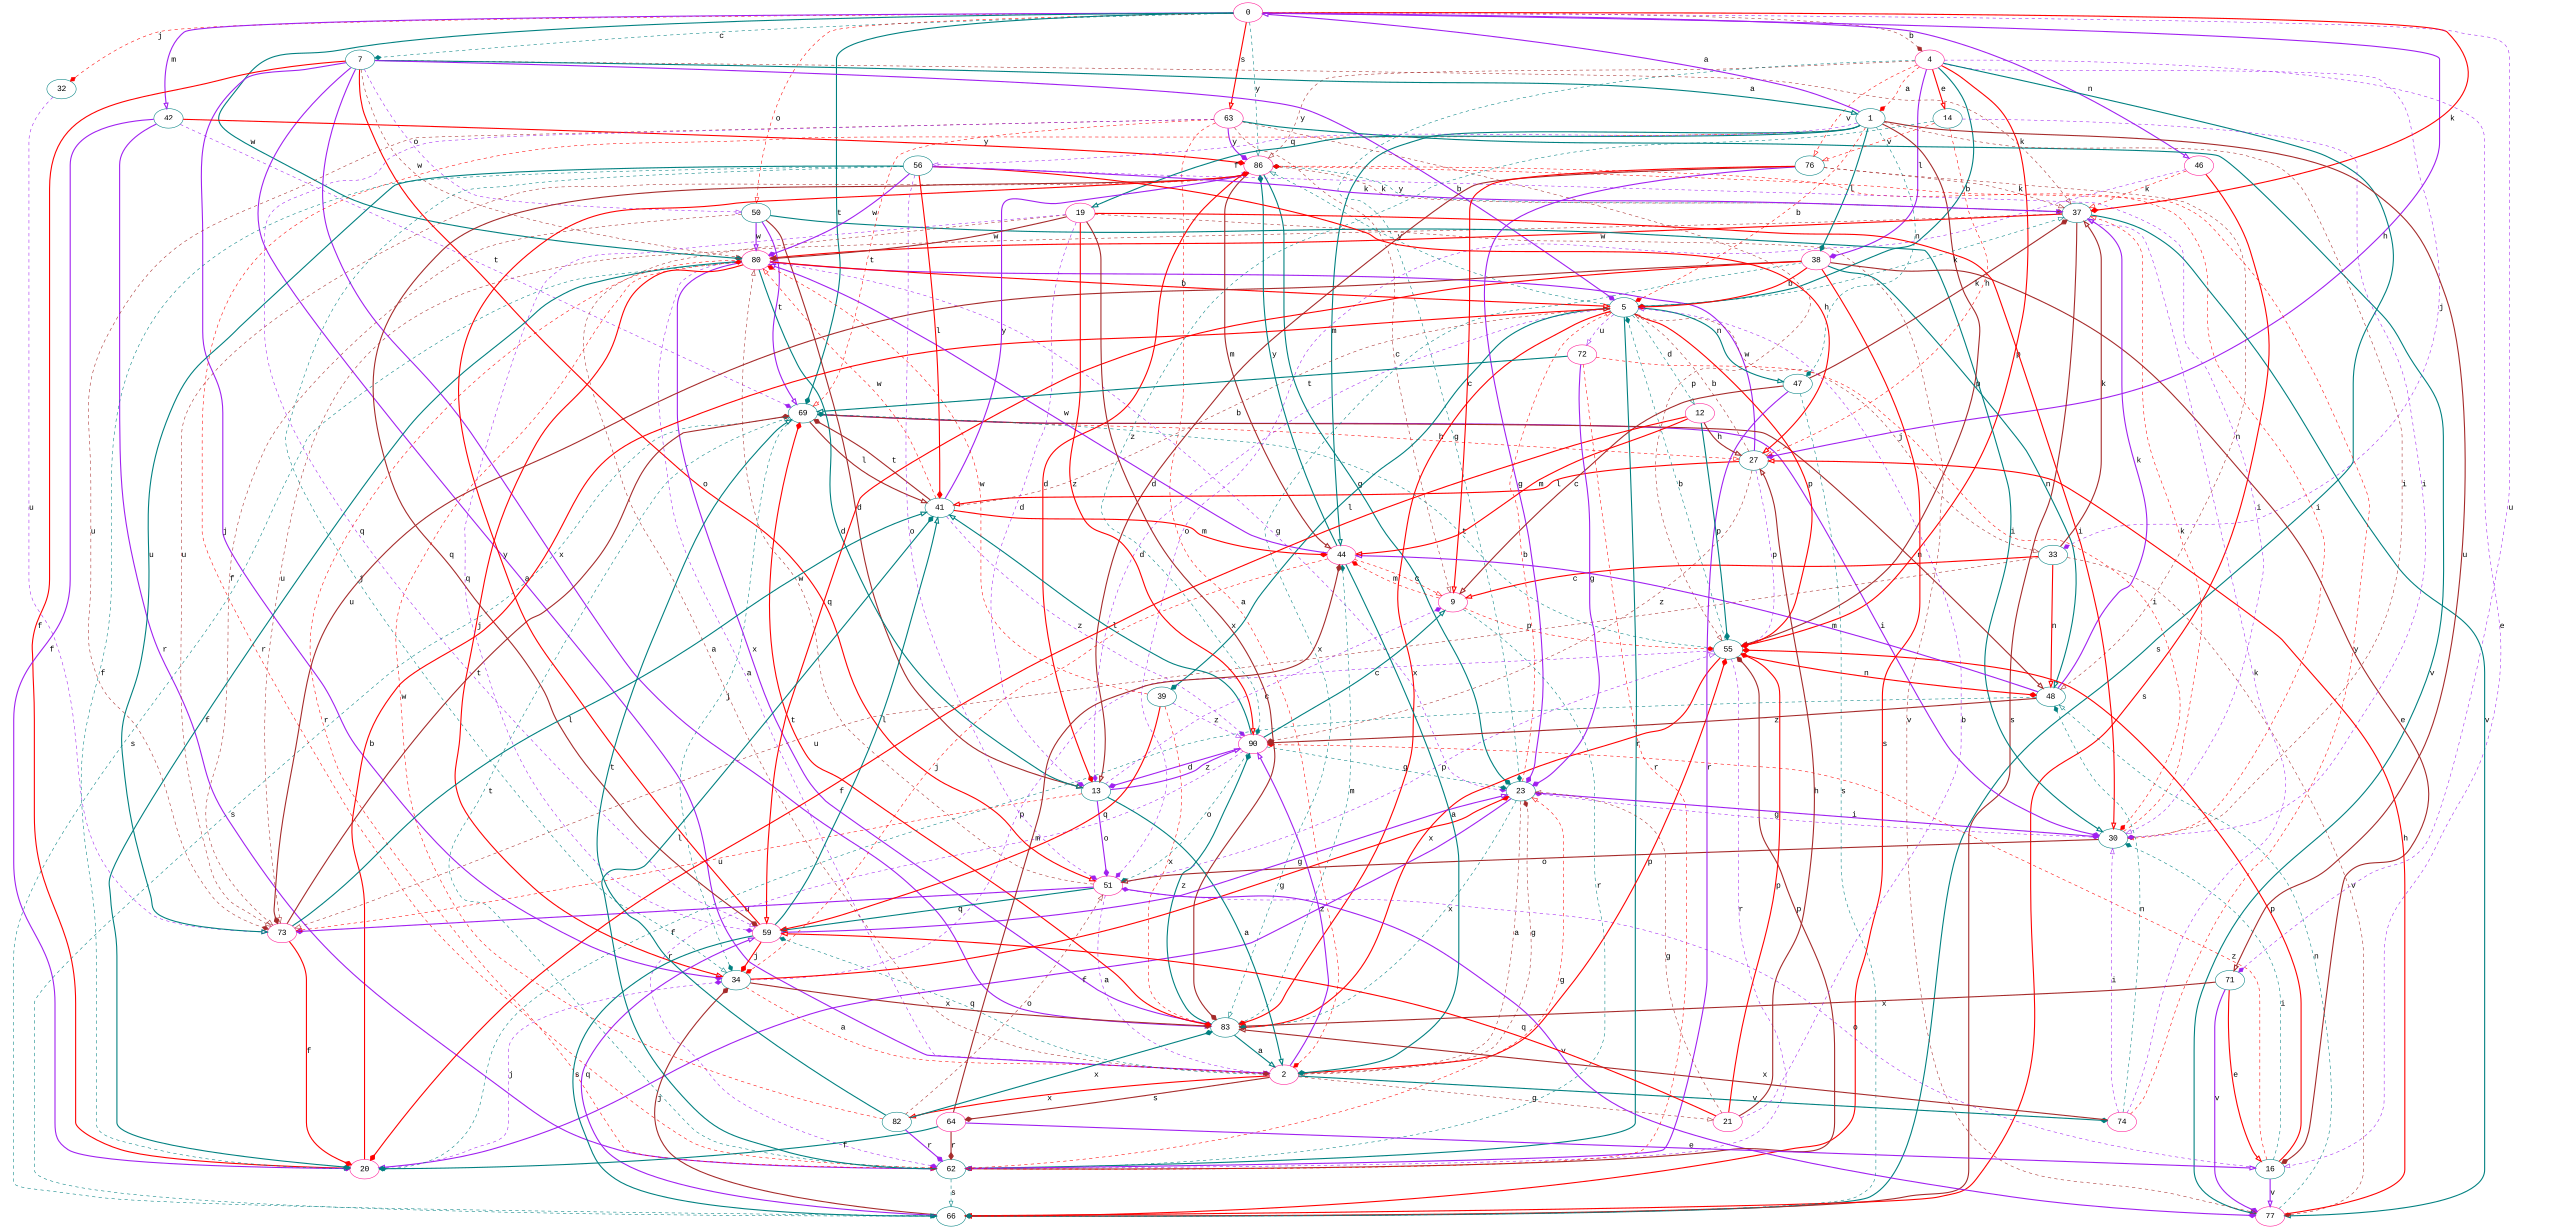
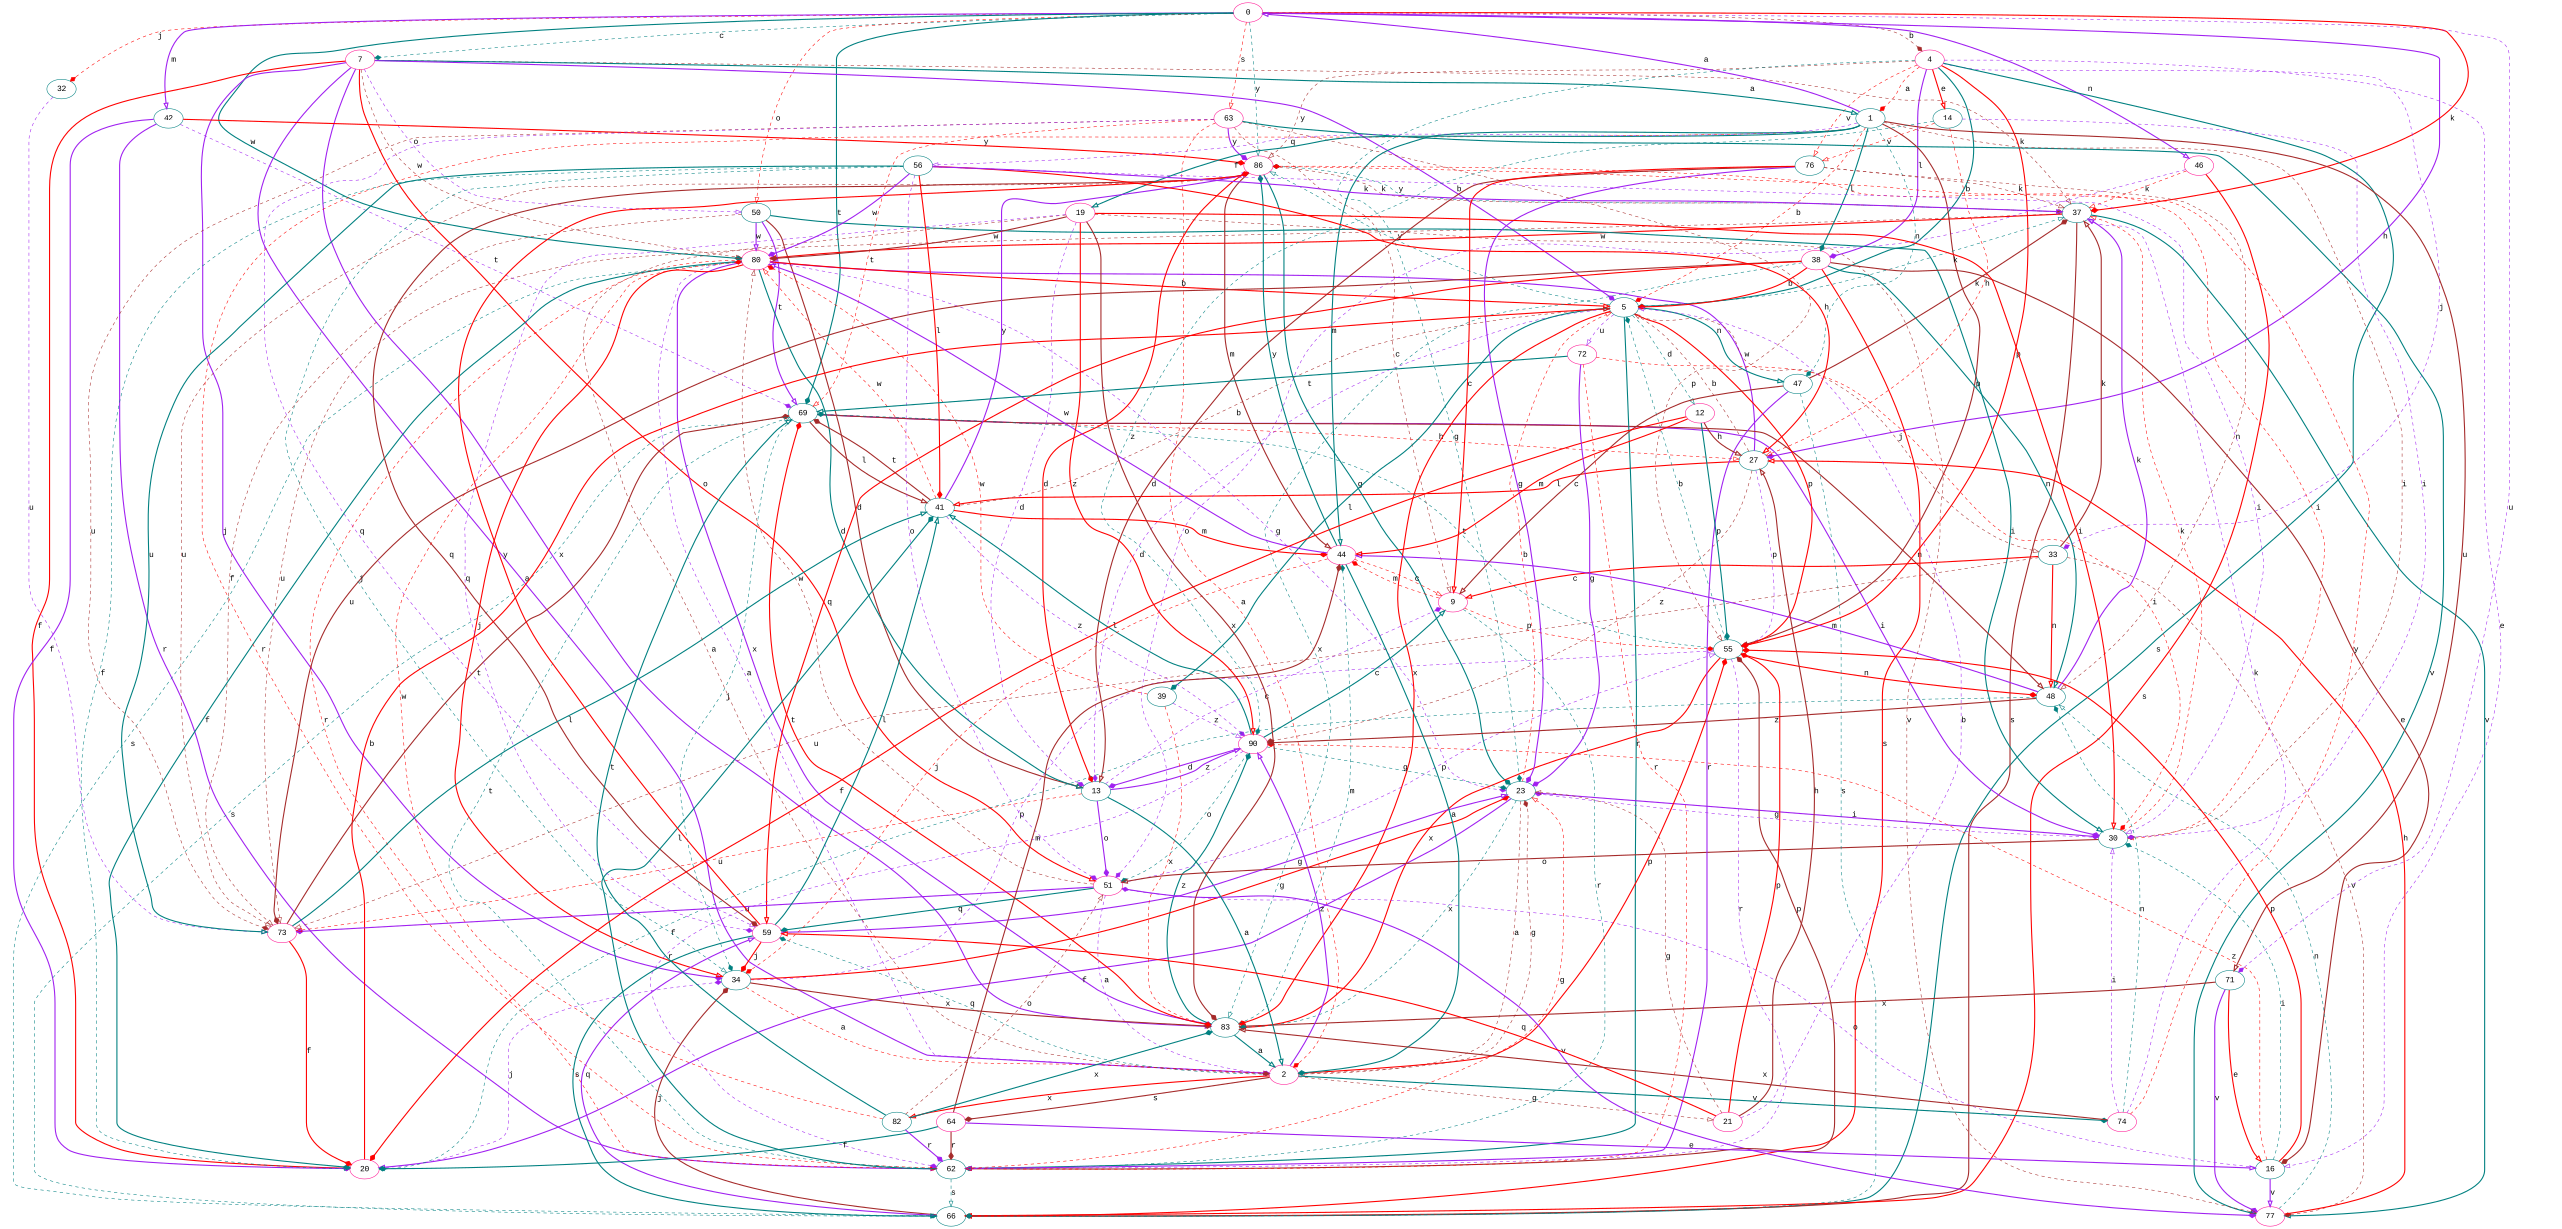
(360, 60) -> (360, 60)
(1239, 63) -> (1239, 63)
(1016, 854) -> none
